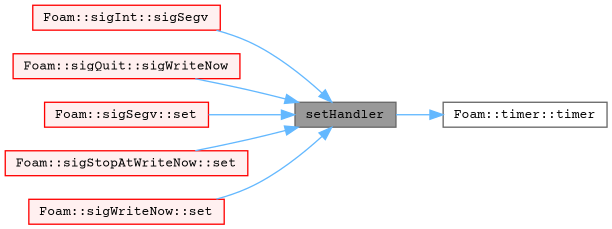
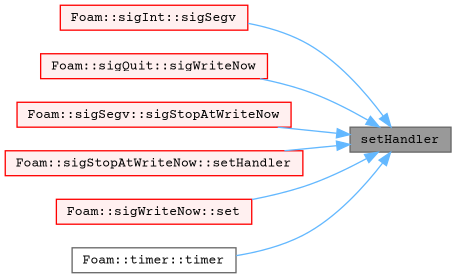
(127, 115) -> (154, 115)
(413, 115) -> (319, 225)
(127, 163) -> (154, 163)
